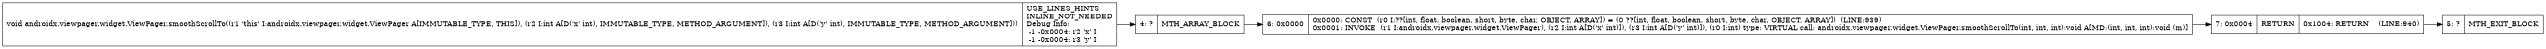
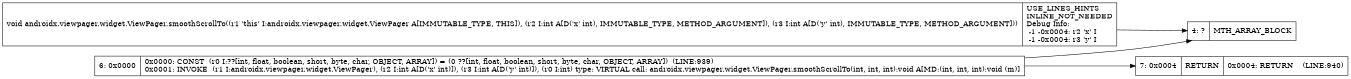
(1251, 24) -> (1106, 52)
(2361, 24) -> (1286, 66)
(2493, 24) -> none
